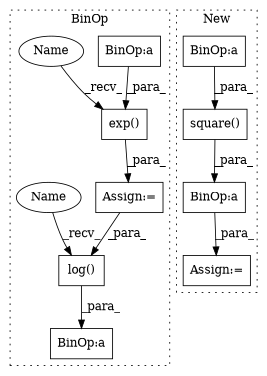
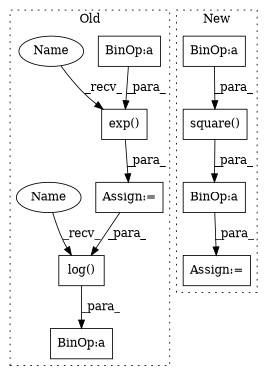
(90, 20) -> (90, 20)
